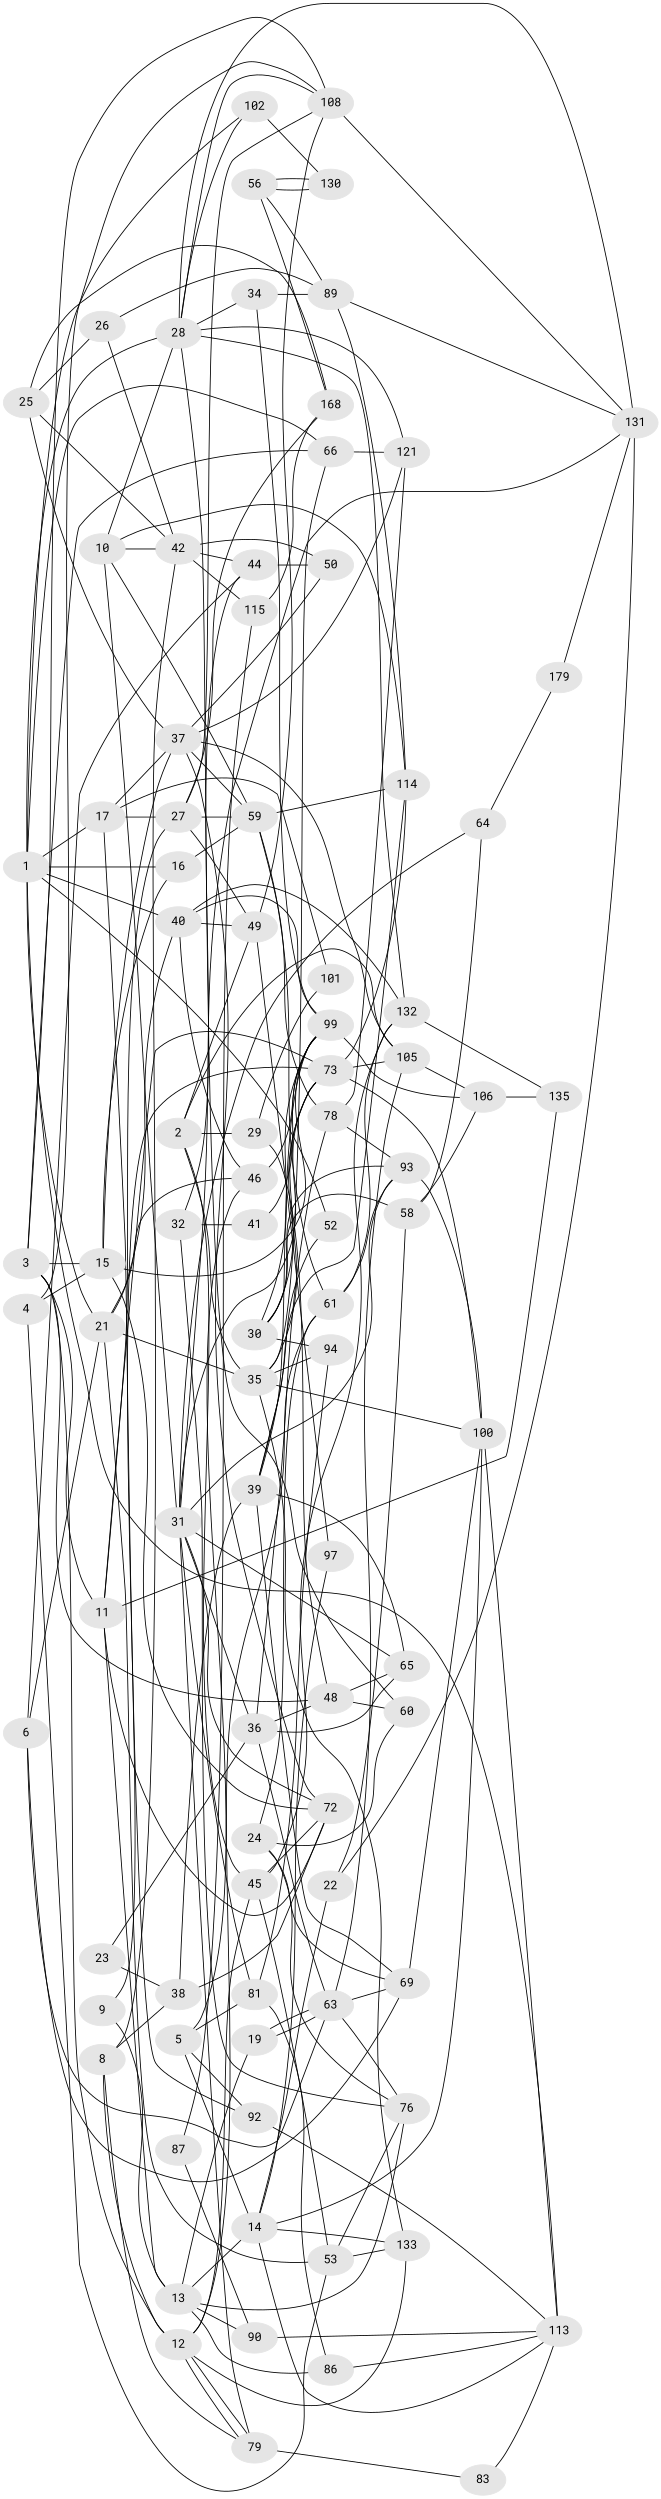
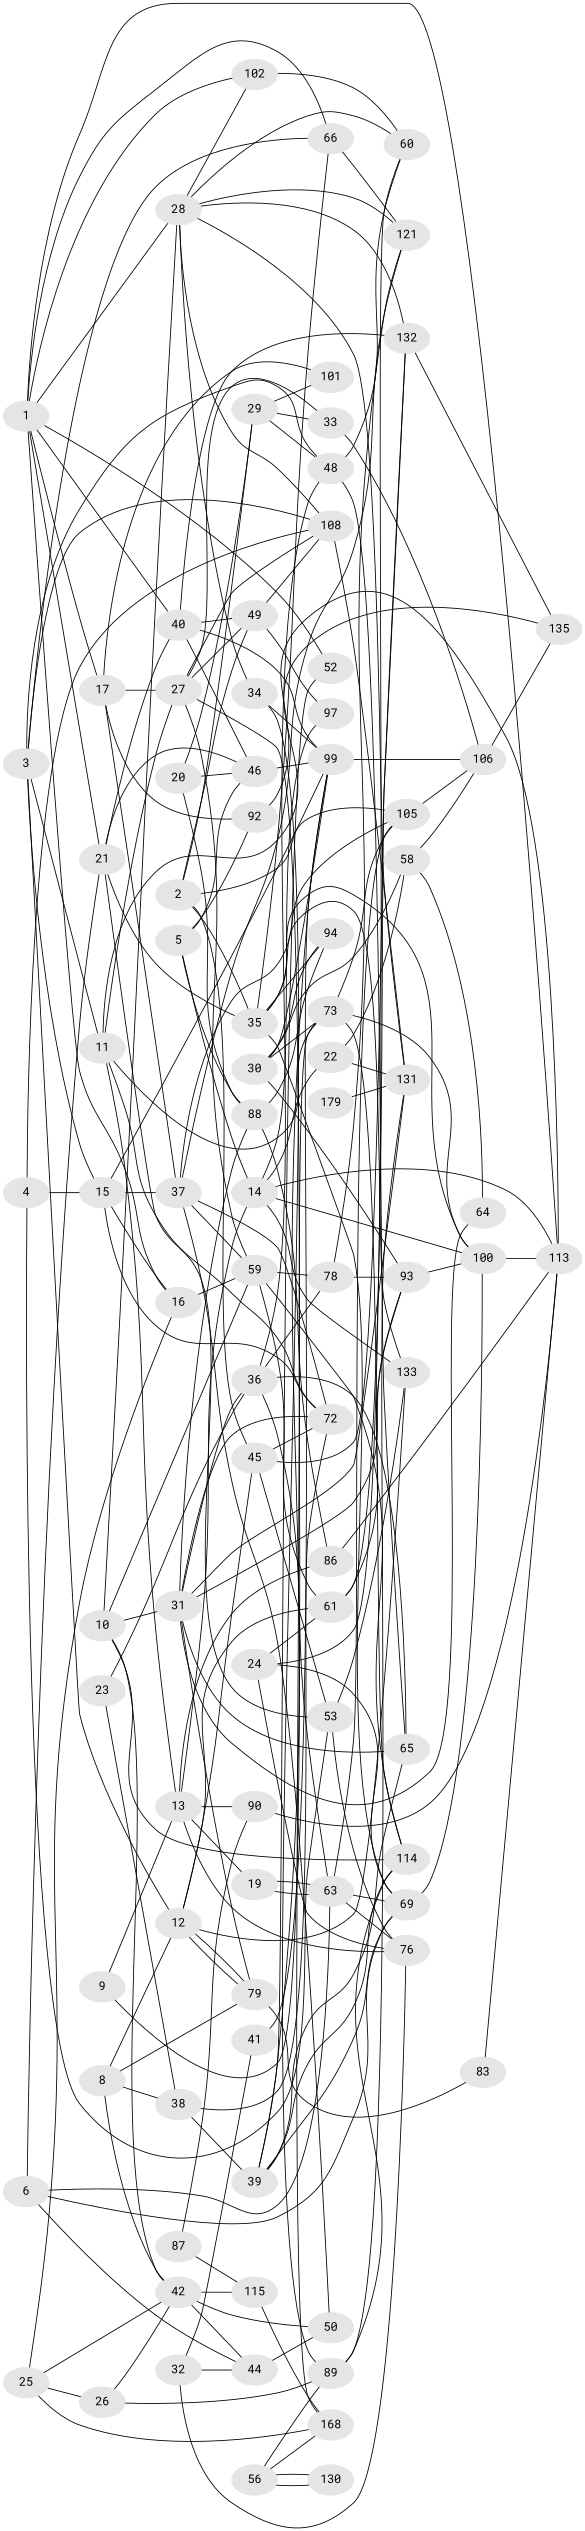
(293, 146) -> (346, 85)
none -> (331, 423)
(80, 580) -> (55, 1835)
(521, 751) -> none
none -> (178, 778)
(293, 1226) -> (349, 1240)
(254, 1295) -> none
(255, 1994) -> (255, 1115)
